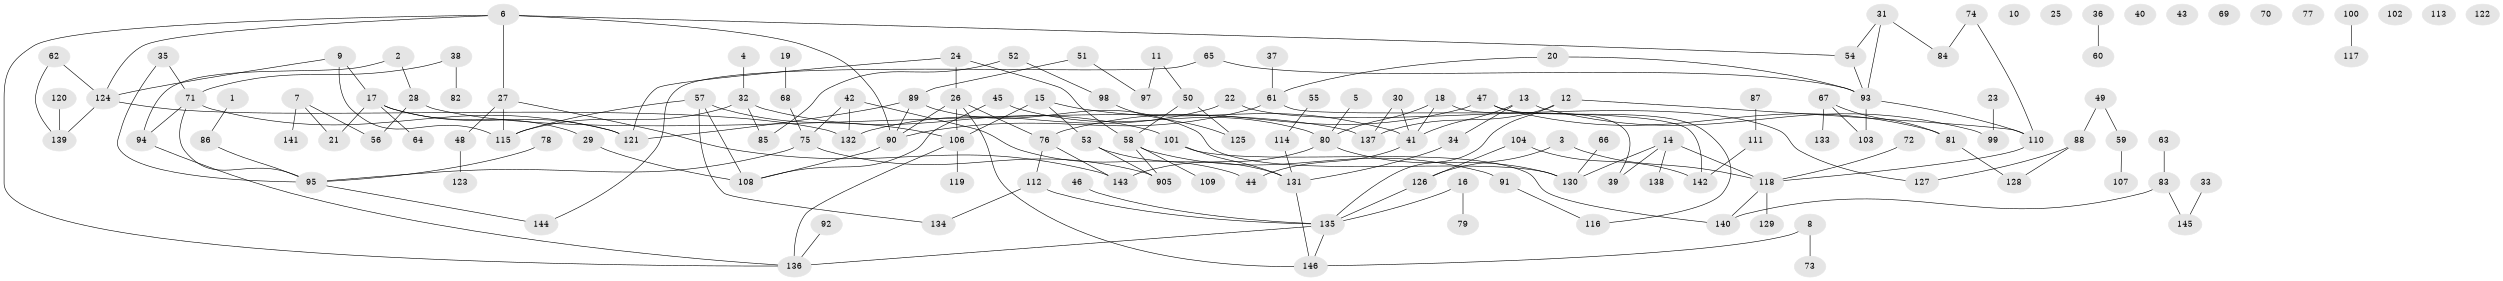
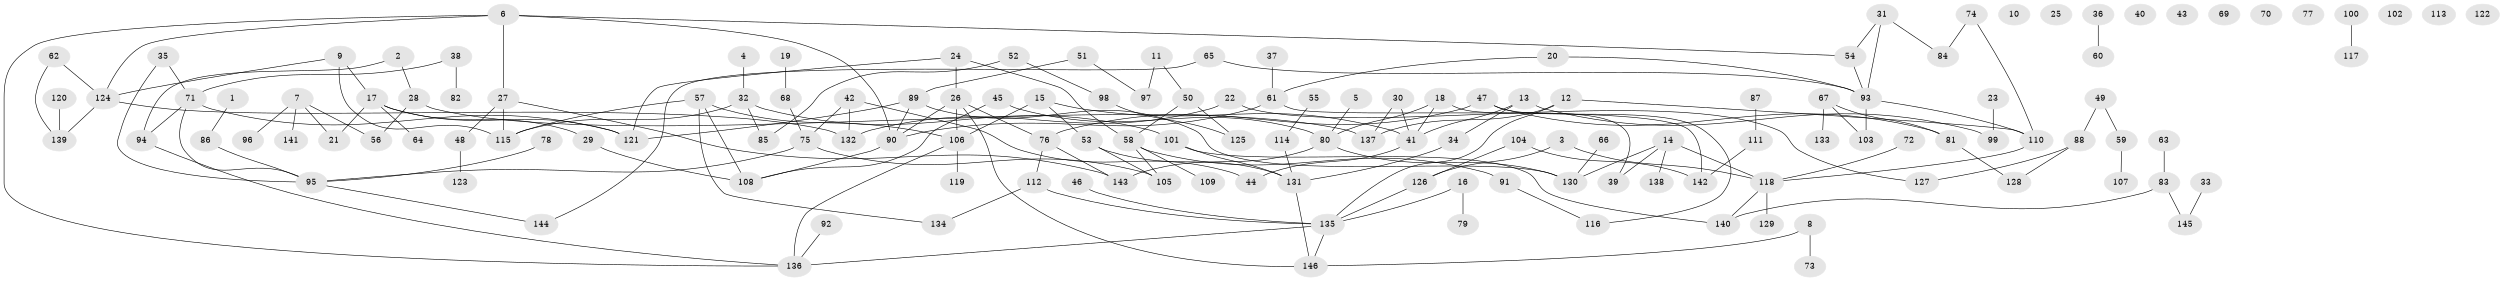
none -> (248, 141)
(1164, 183) -> (1164, 183)
